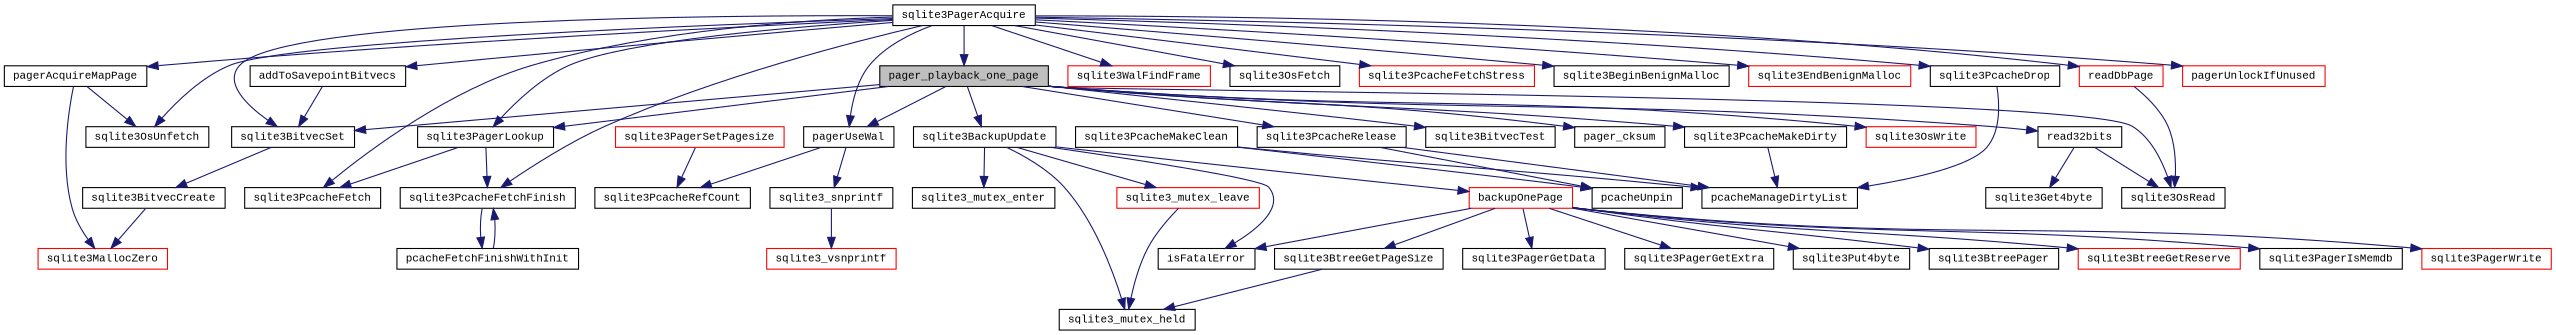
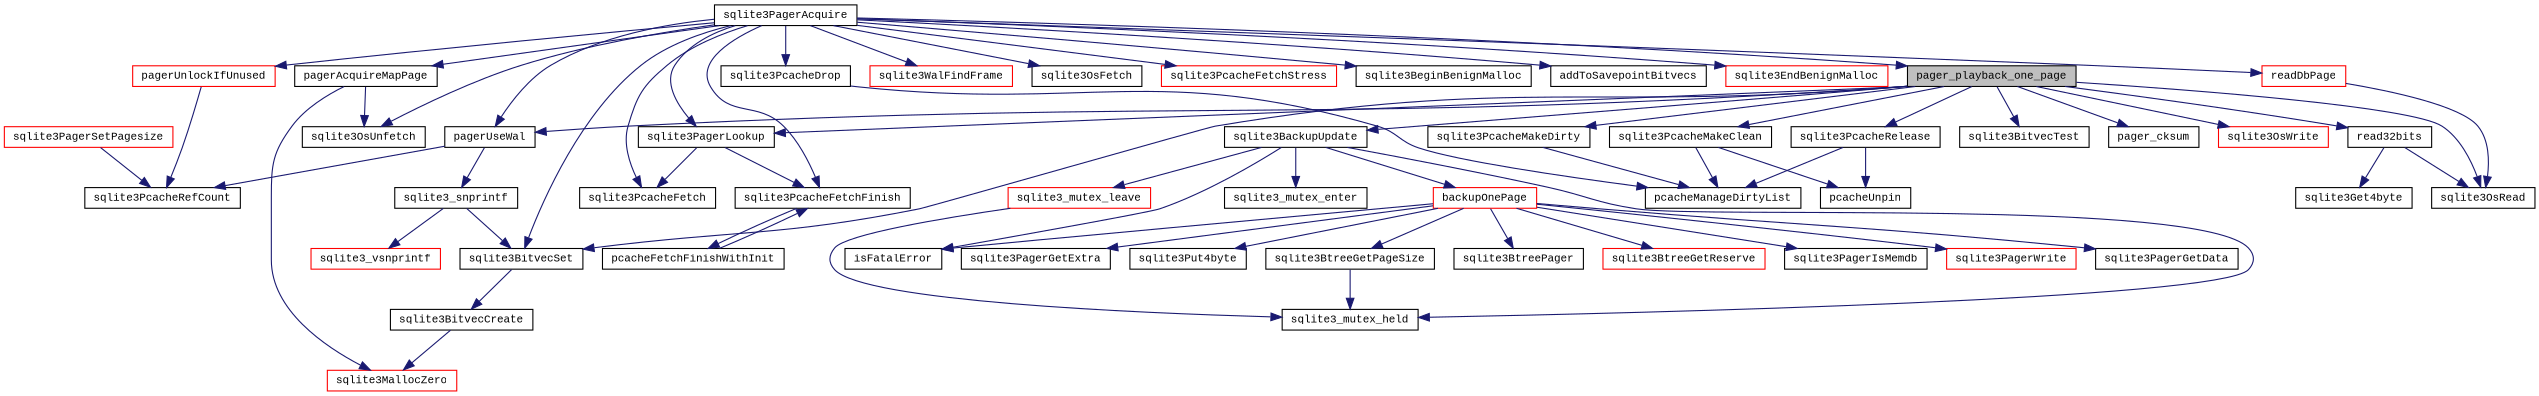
(313, 102) -> (485, 225)
none -> (1847, 106)
none -> (187, 133)
